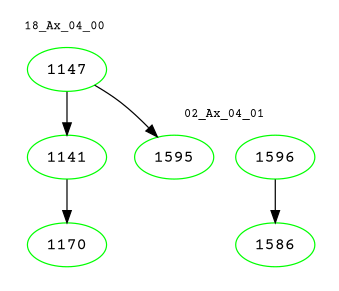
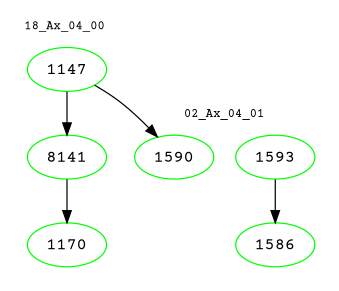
(67, 157) -> (67, 157)
(174, 157) -> (174, 157)
(275, 157) -> (275, 157)
